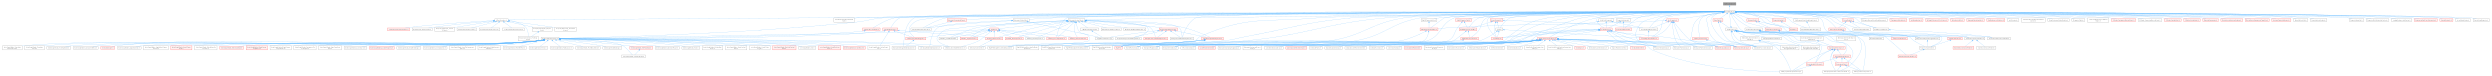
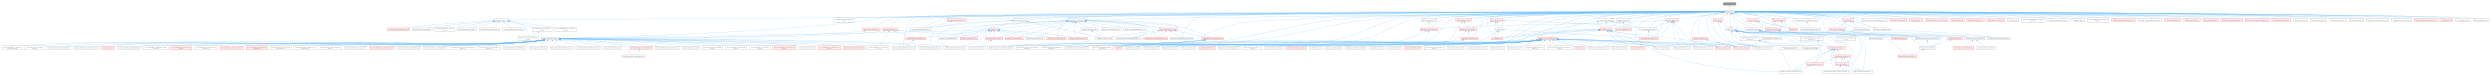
none -> (2338, 20)
